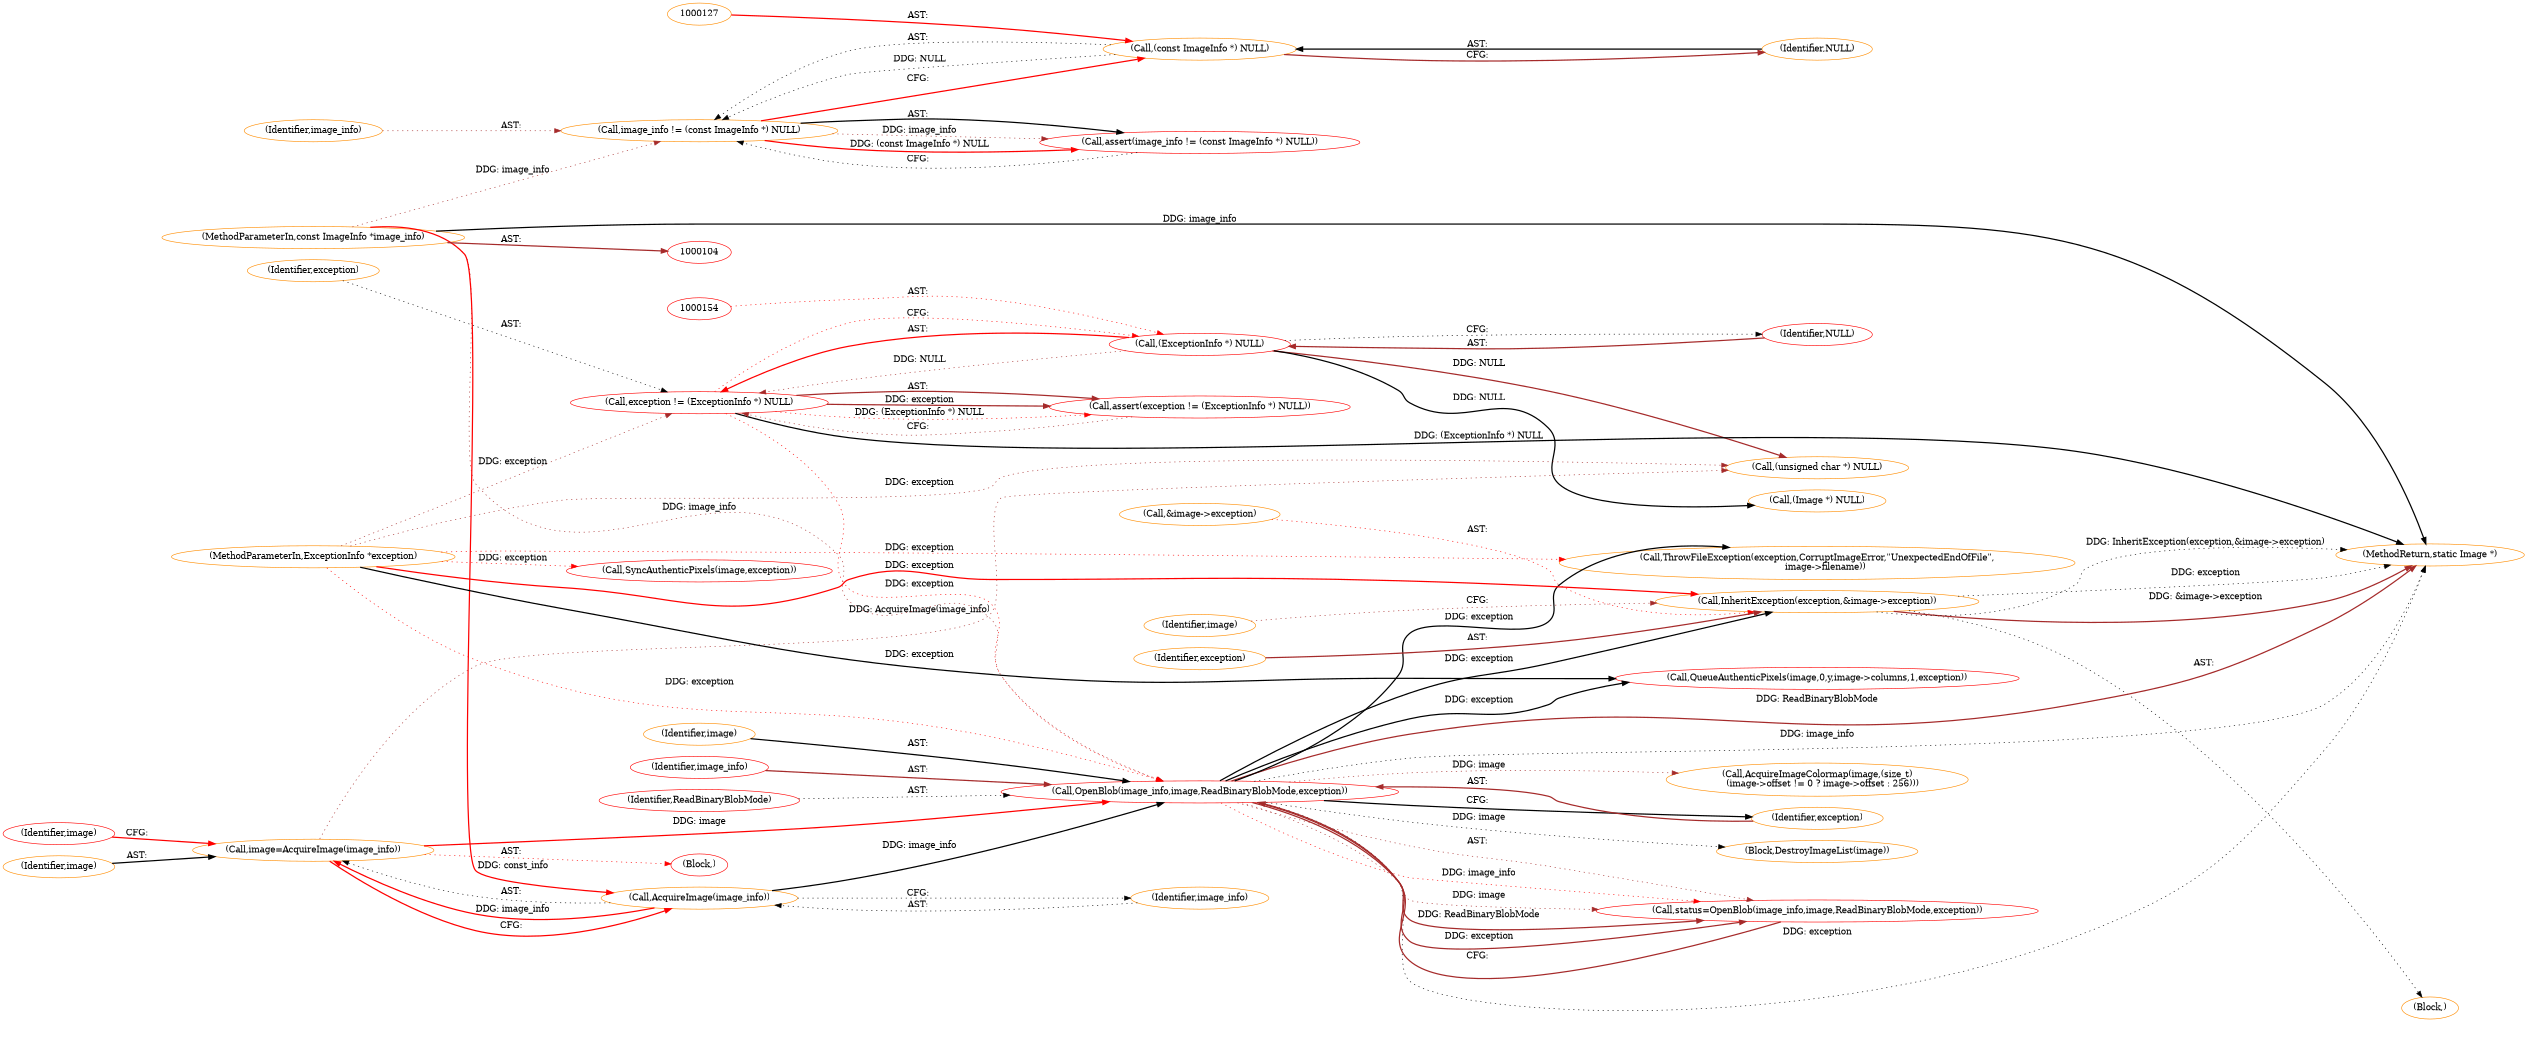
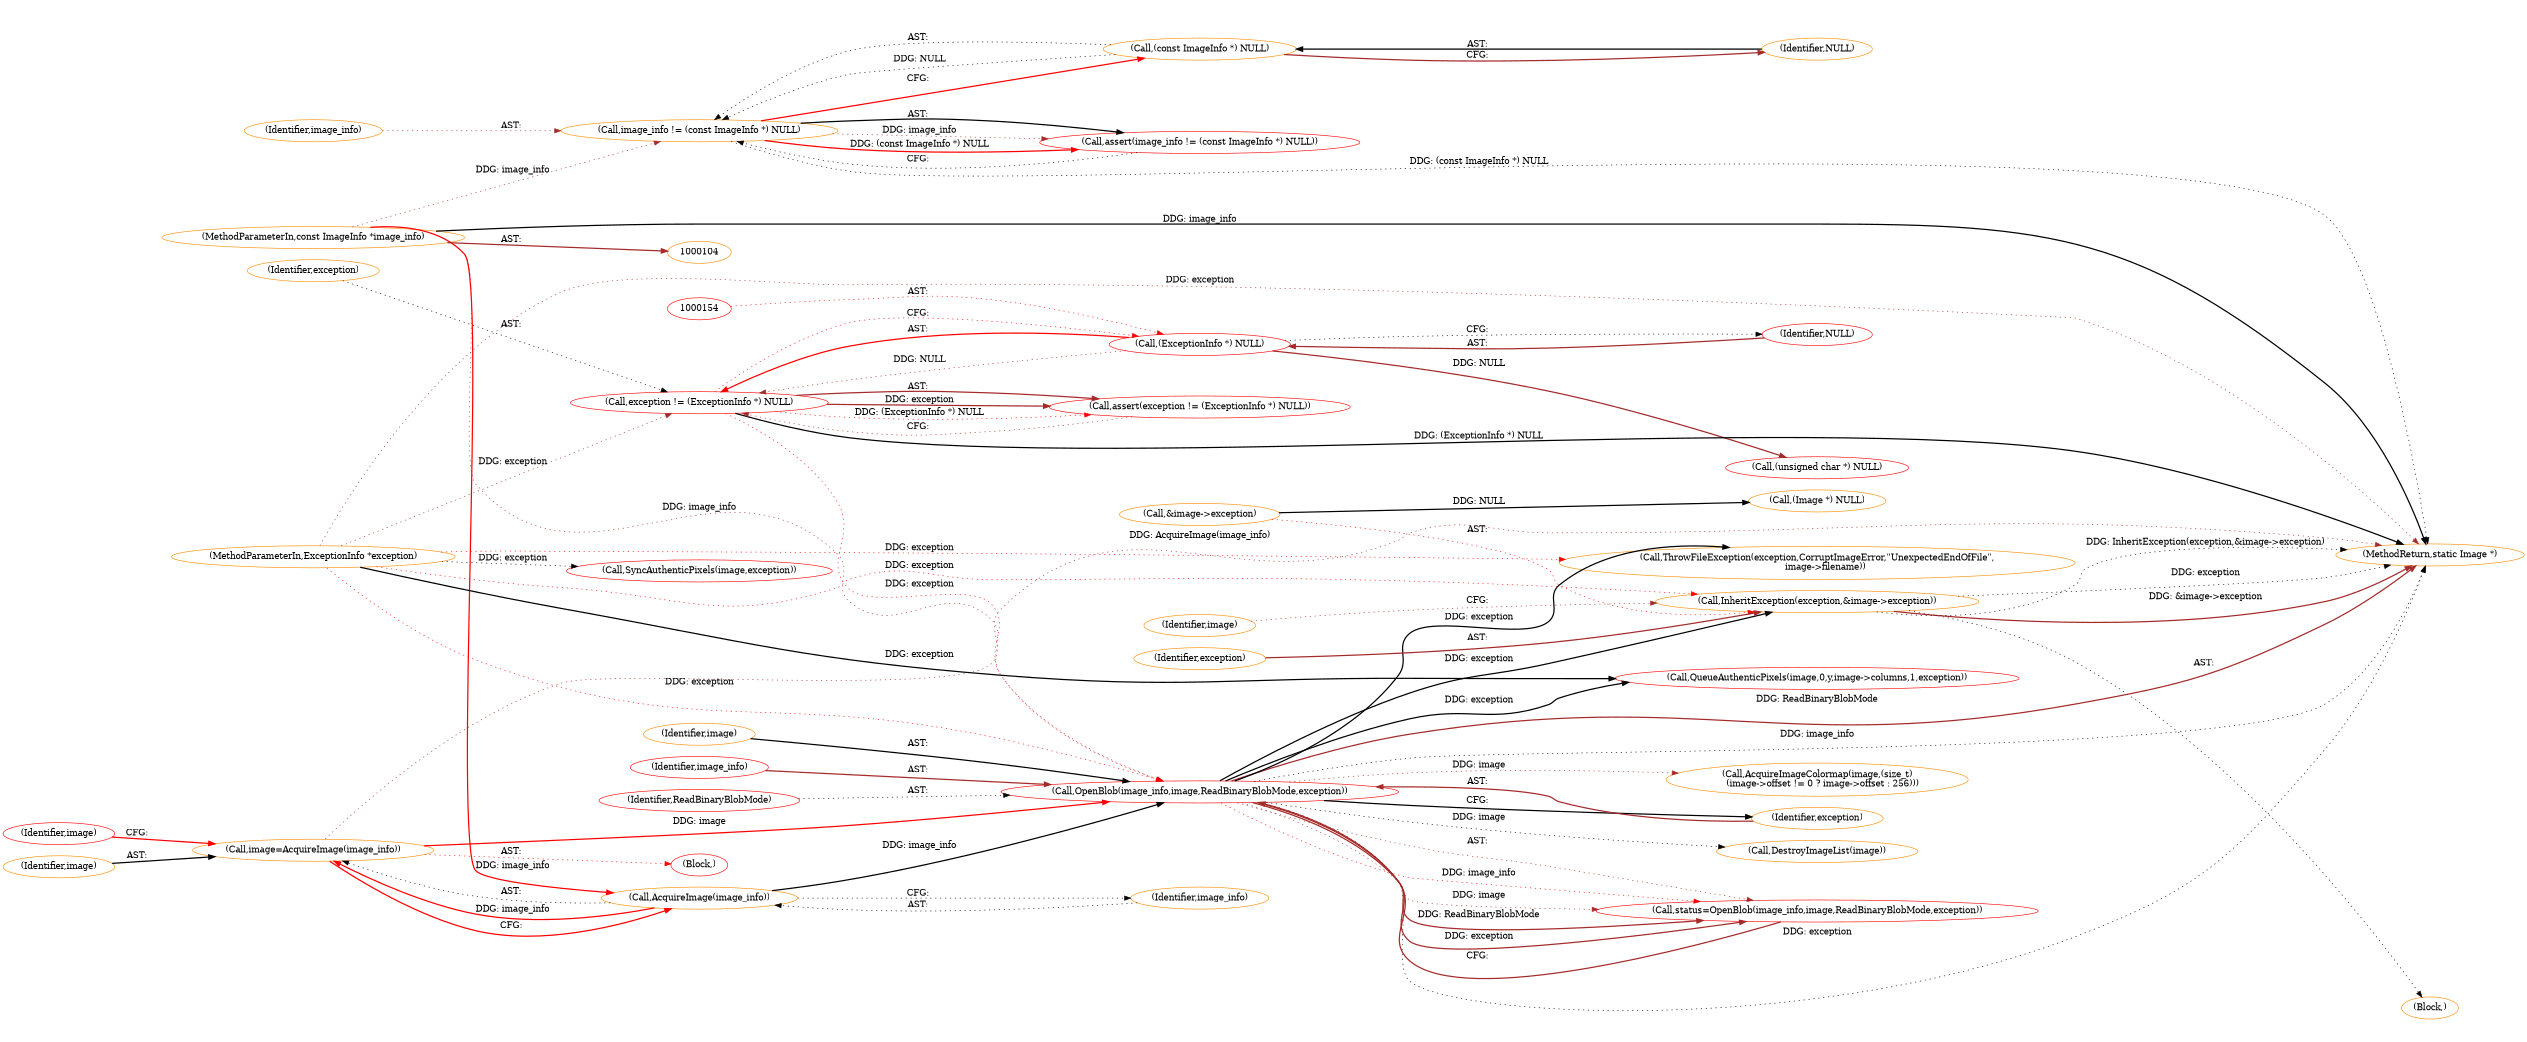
(699, 14) -> none
none -> (1700, 165)
(699, 252) -> (699, 252)
(1532, 415) -> (1511, 508)
(1817, 468) -> (1817, 468)
(1031, 472) -> (1344, 290)
(507, 564) -> (507, 564)
(997, 573) -> (1296, 560)
(1030, 579) -> (1030, 579)
(1817, 851) -> (1817, 851)
(513, 866) -> (513, 866)
